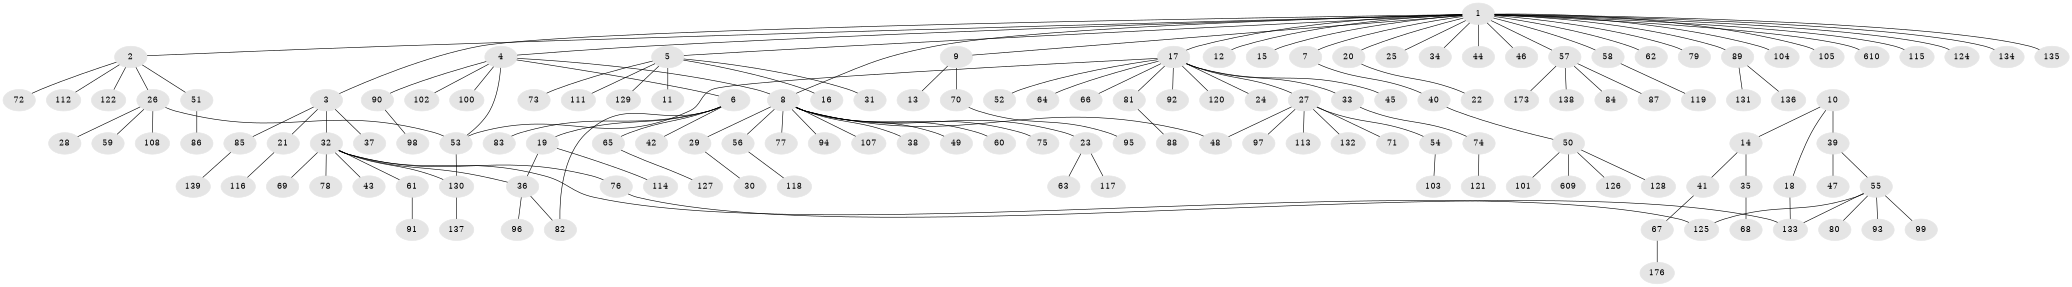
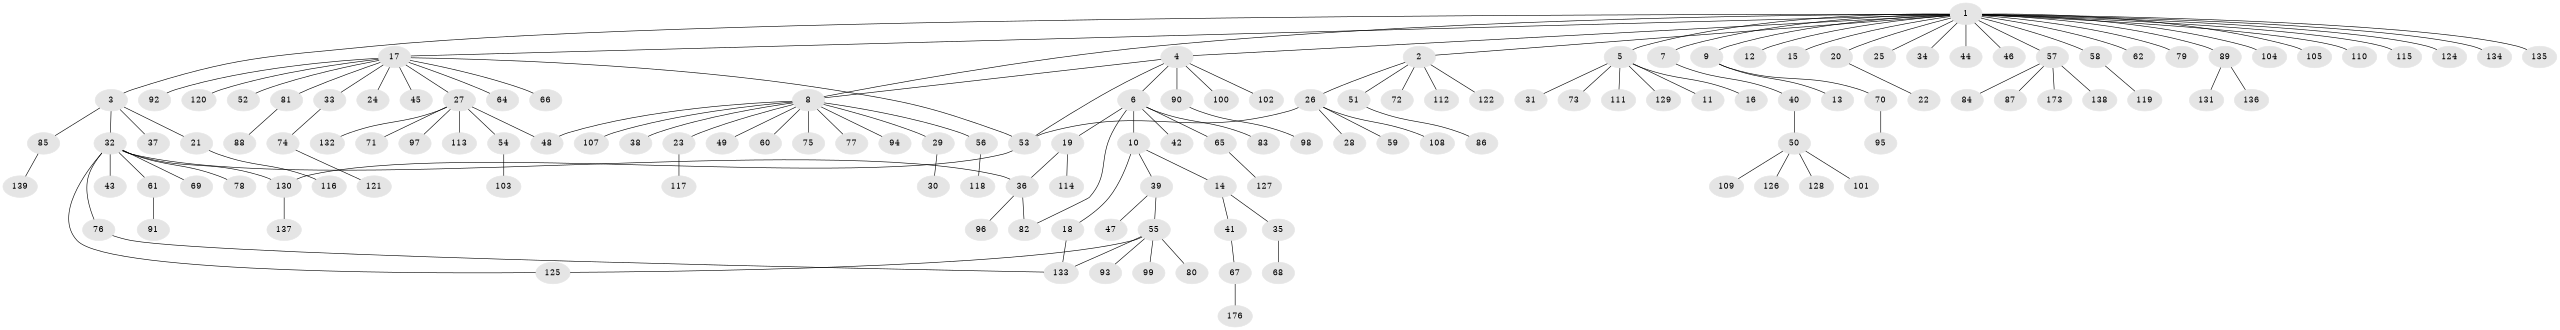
(1872, 57) -> (2360, 57)
none -> (1134, 125)
(1064, 187) -> none
(1568, 187) -> (1727, 187)
